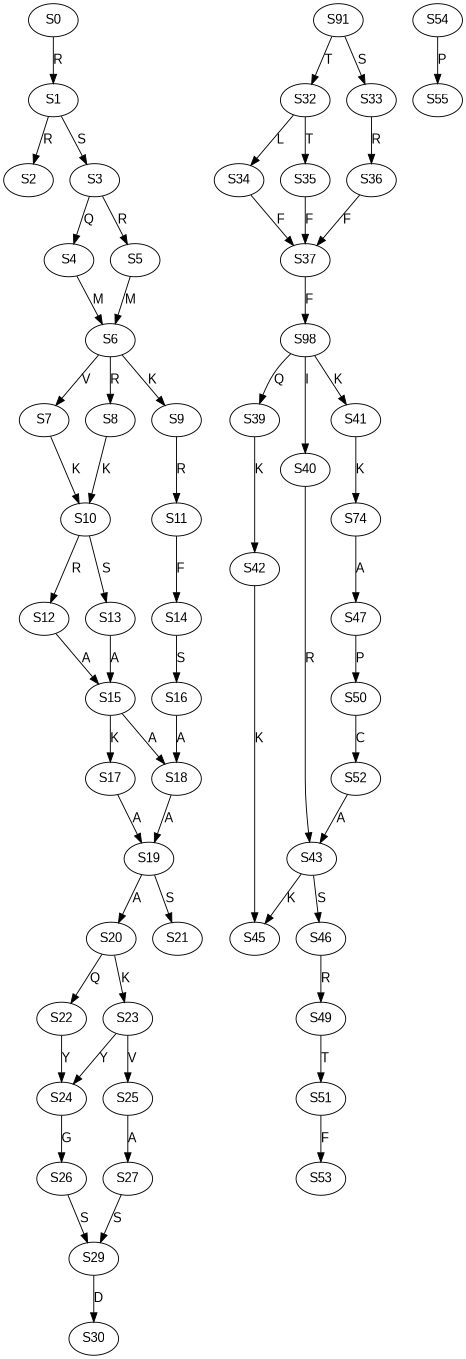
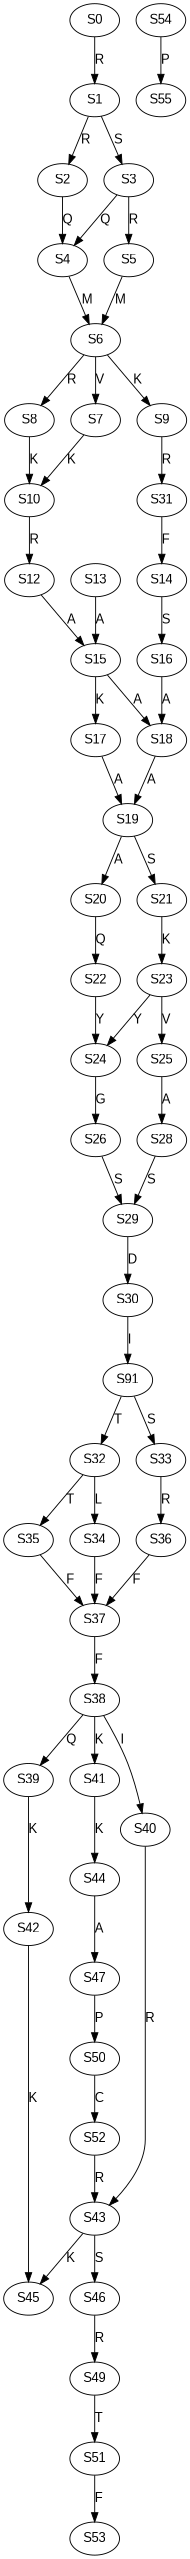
none -> (63, 216)
(305, 340) -> (95, 1700)
(177, 519) -> (162, 500)
(356, 519) -> (95, 1879)
(97, 565) -> none
(341, 819) -> (99, 2179)
(119, 974) -> (162, 936)
(128, 1179) -> (162, 1140)
none -> (128, 1335)
